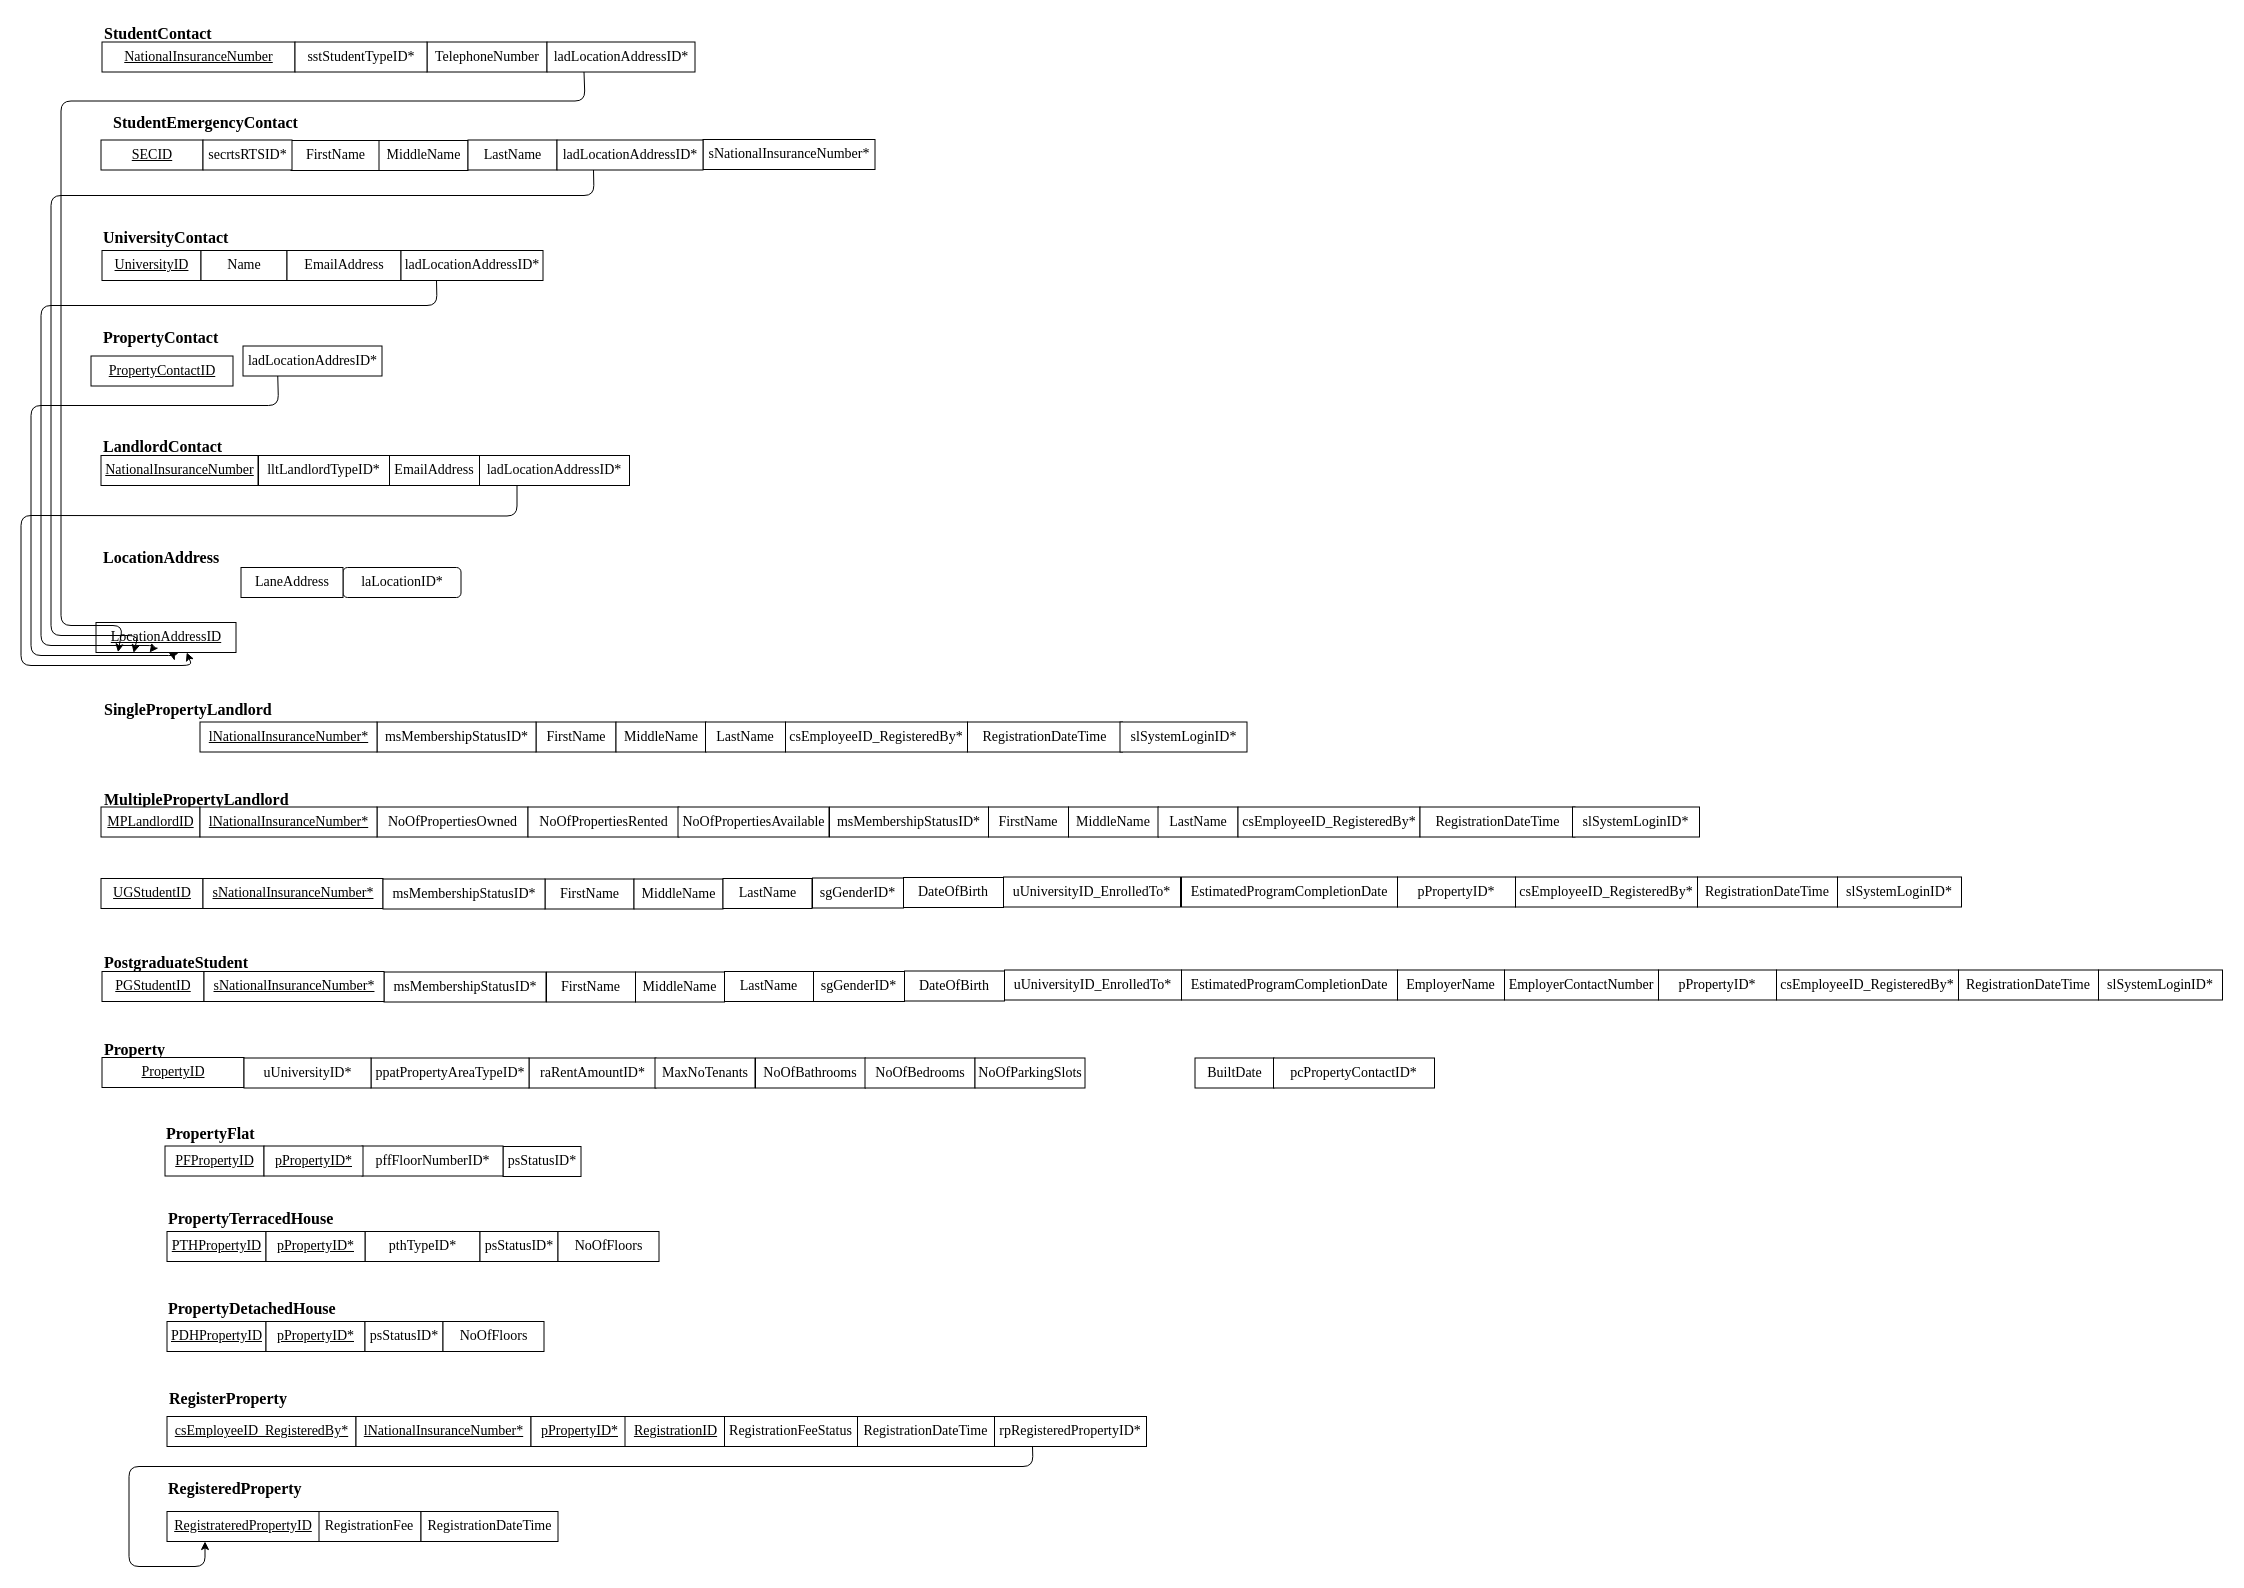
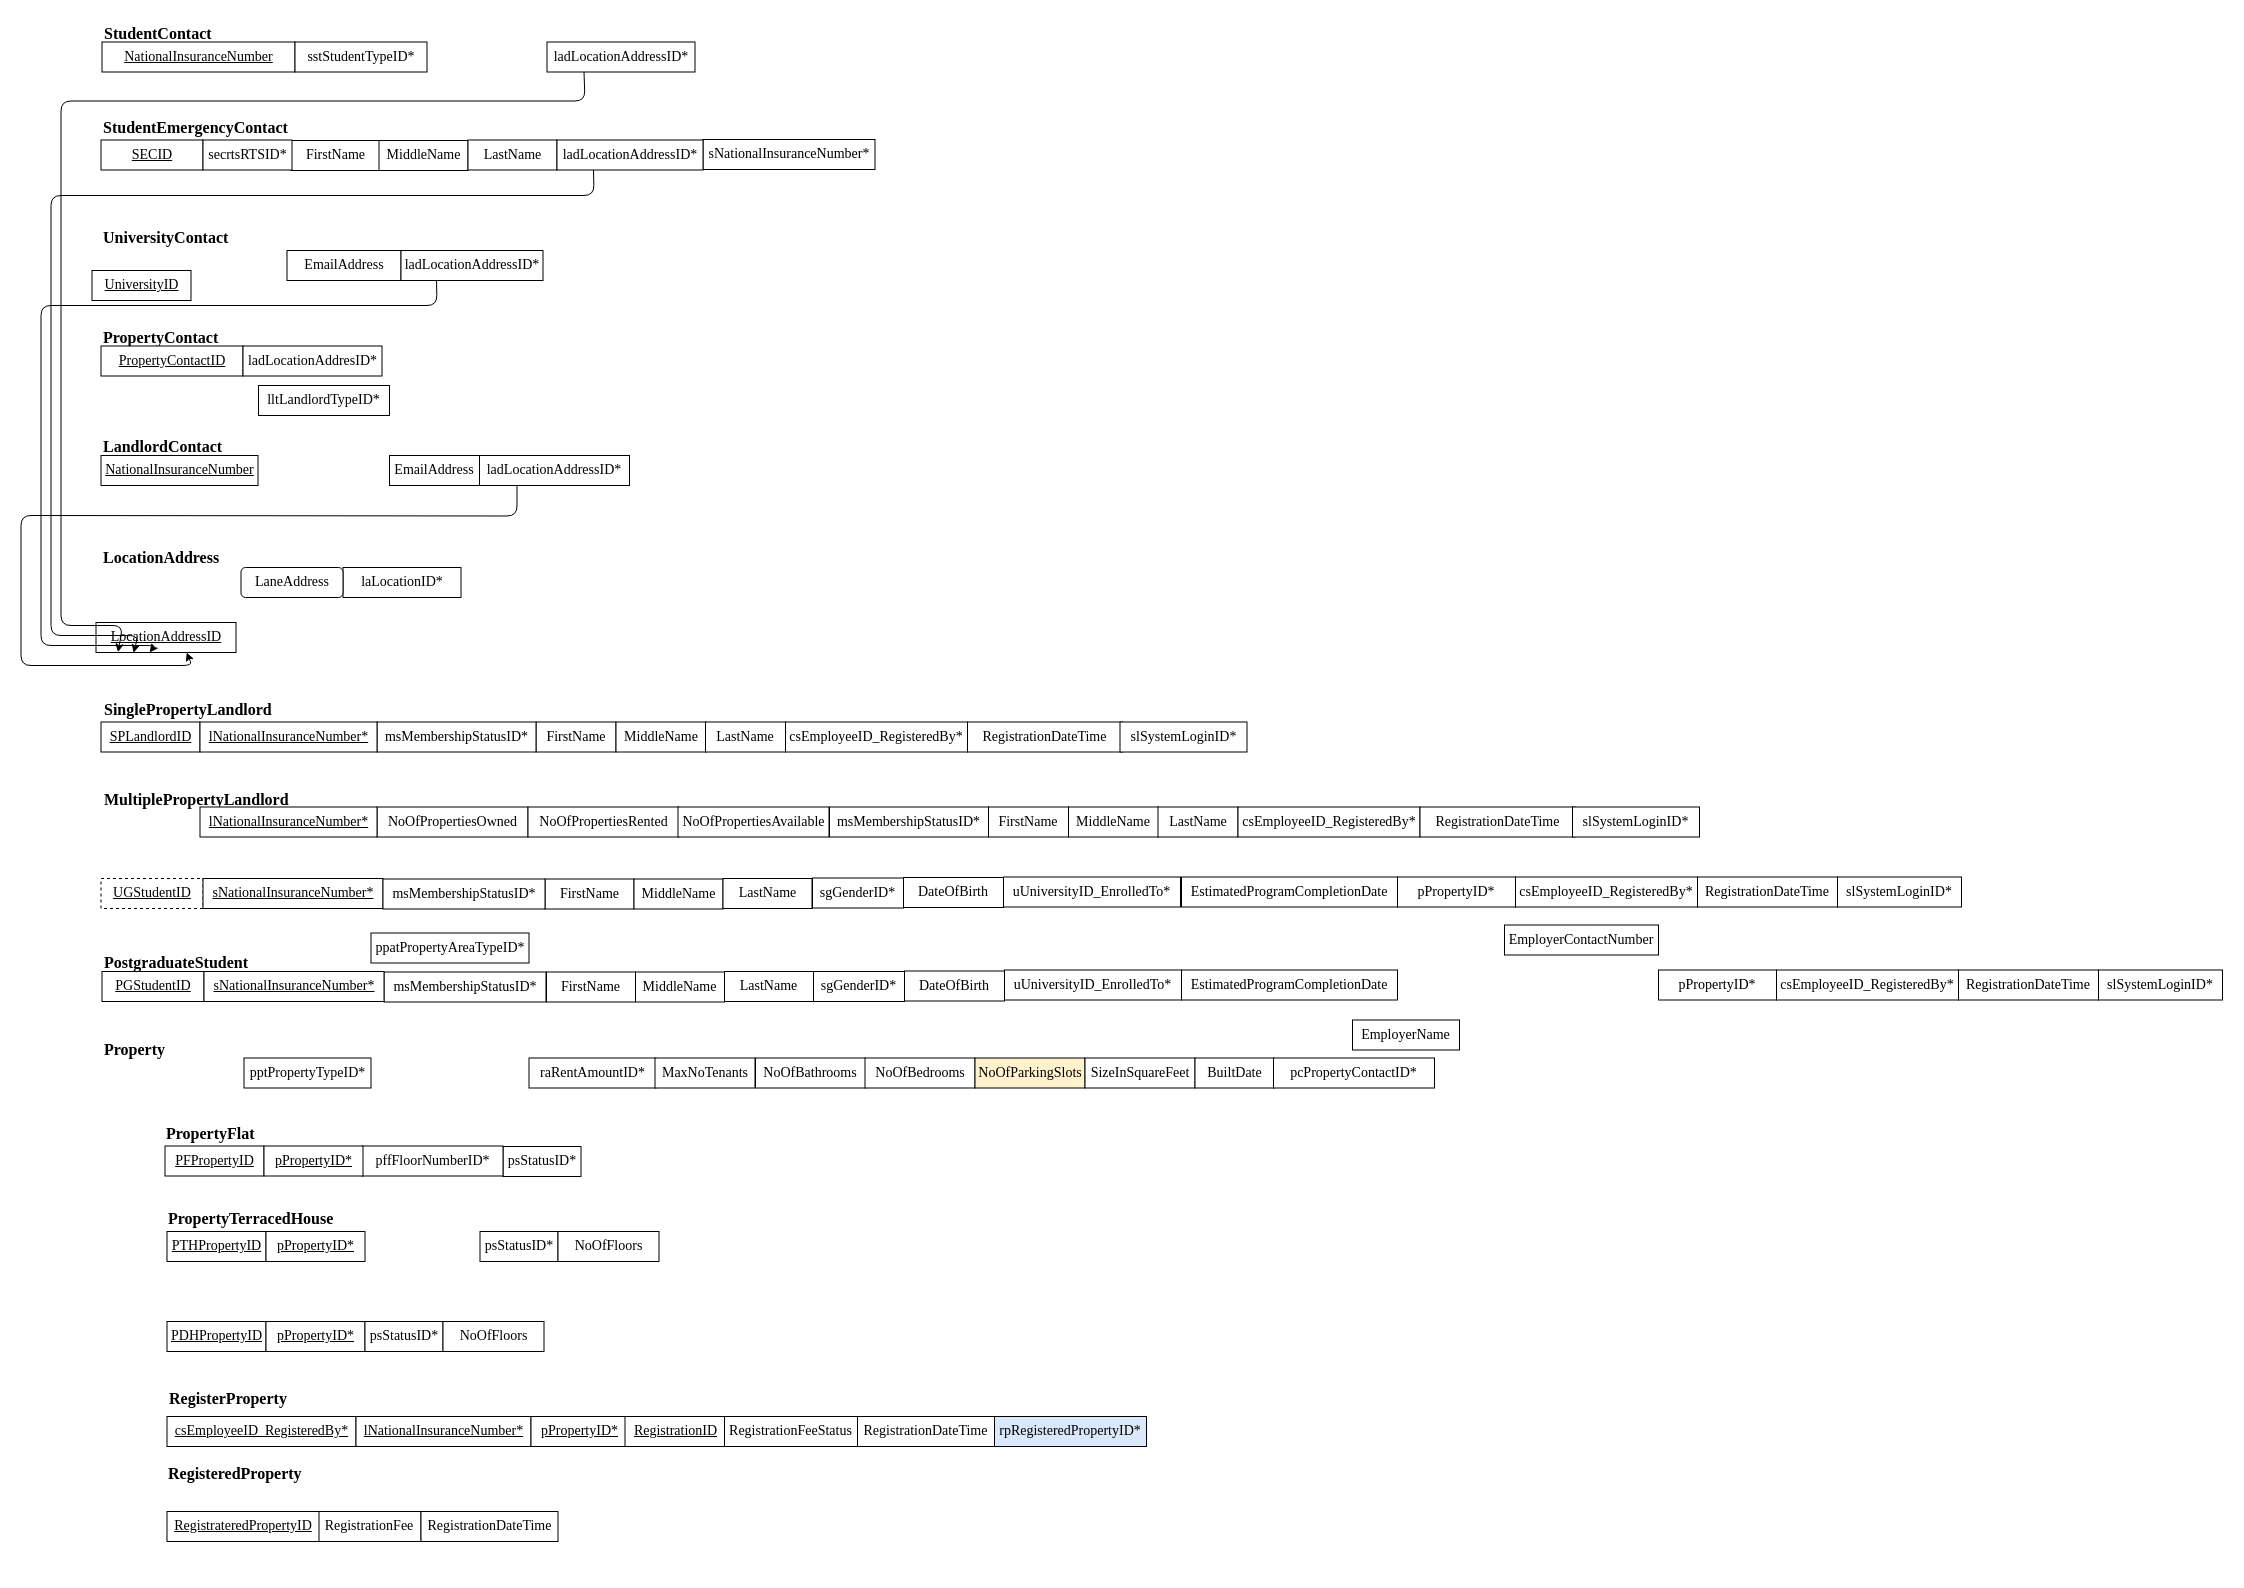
(487, 57) -> none
(206, 121) -> (196, 126)
(152, 266) -> (142, 286)
(244, 266) -> none
(162, 371) -> (172, 361)
(31, 470) -> none
(324, 471) -> (324, 401)
(292, 583) -> (292, 583)
(402, 583) -> (402, 583)
none -> (151, 737)
(151, 822) -> none
(152, 894) -> (152, 894)
(1451, 985) -> (1406, 1035)
(1582, 985) -> (1582, 940)
(173, 1073) -> none
(450, 1073) -> (450, 948)
(1030, 1073) -> (1030, 1073)
none -> (1140, 1073)
(308, 1074) -> (308, 1074)
(423, 1247) -> none
(251, 1307) -> none
(1071, 1432) -> (1071, 1432)
(504, 1467) -> none
(236, 1487) -> (236, 1472)
